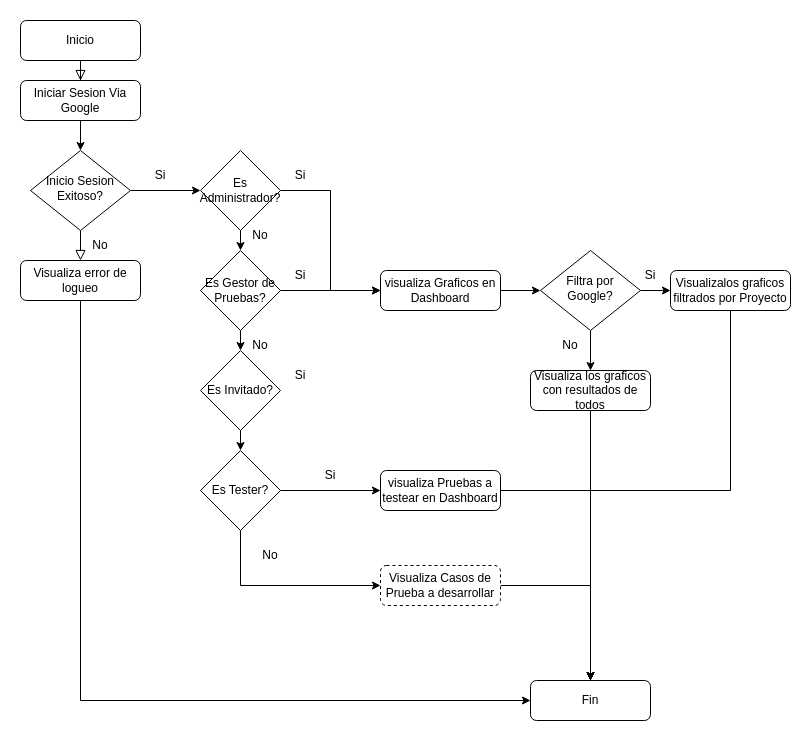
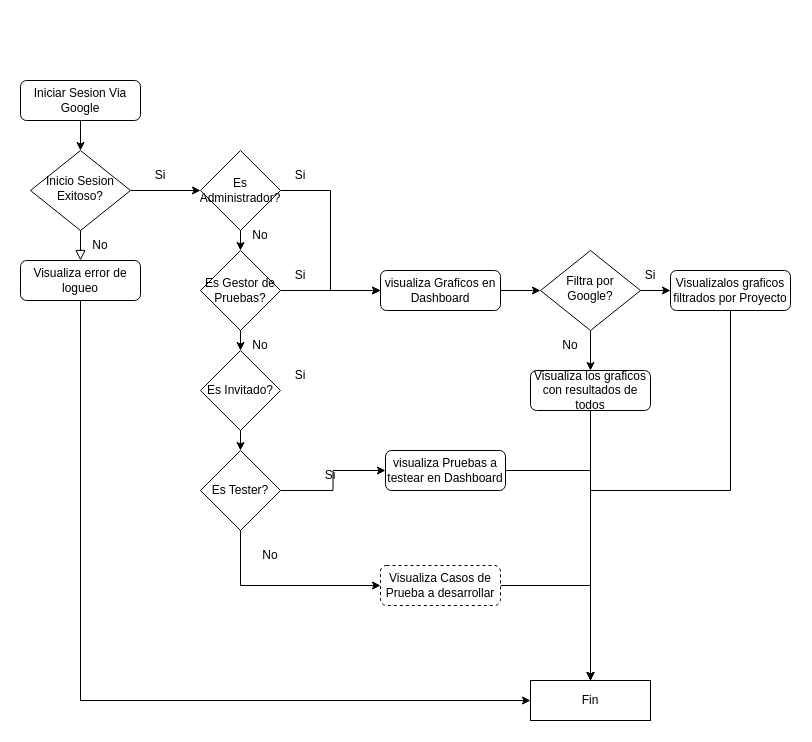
(81, 41) -> none
(81, 77) -> none
(441, 491) -> (446, 471)
(591, 701) -> (591, 701)
